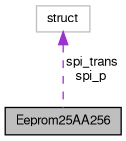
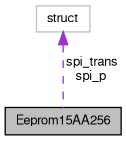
(63, 121) -> (63, 121)
